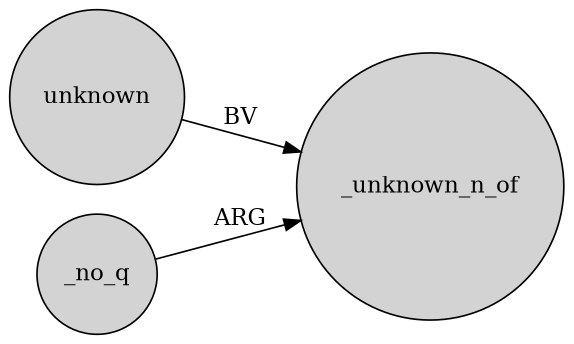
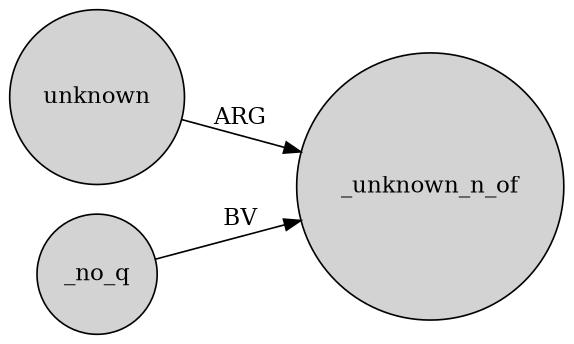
(241, 118) -> (241, 118)
(241, 219) -> (241, 219)
